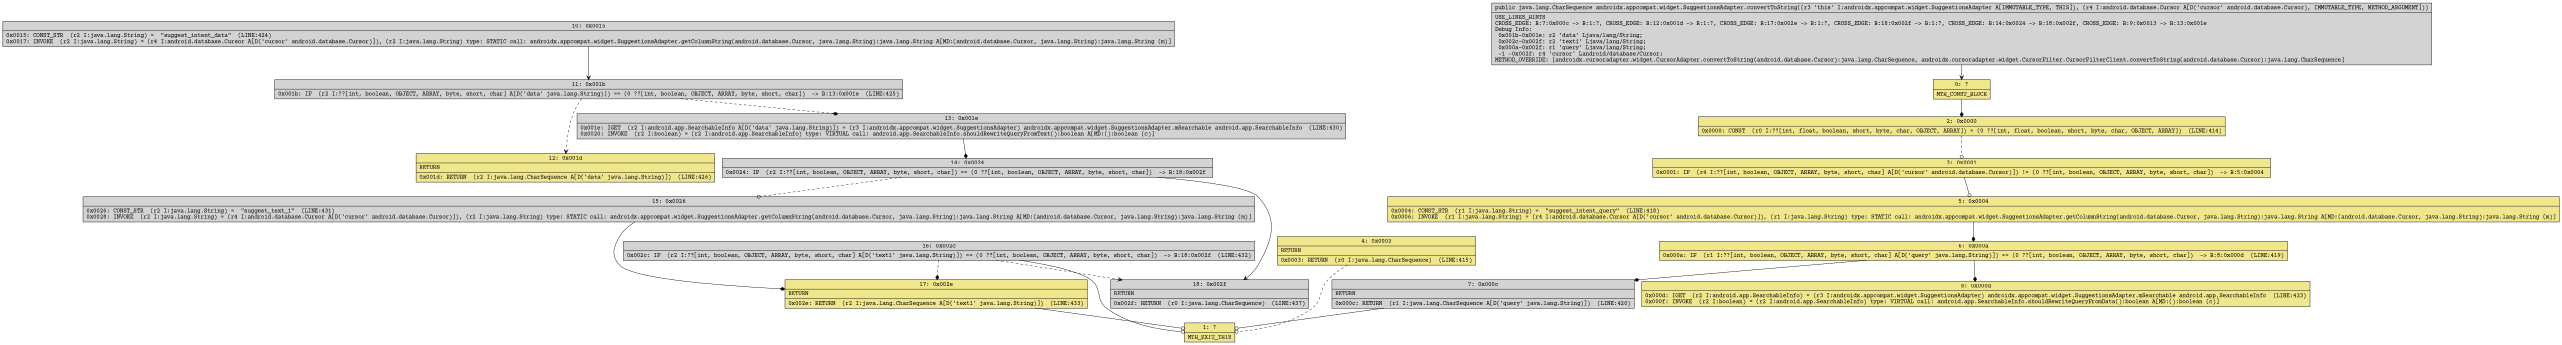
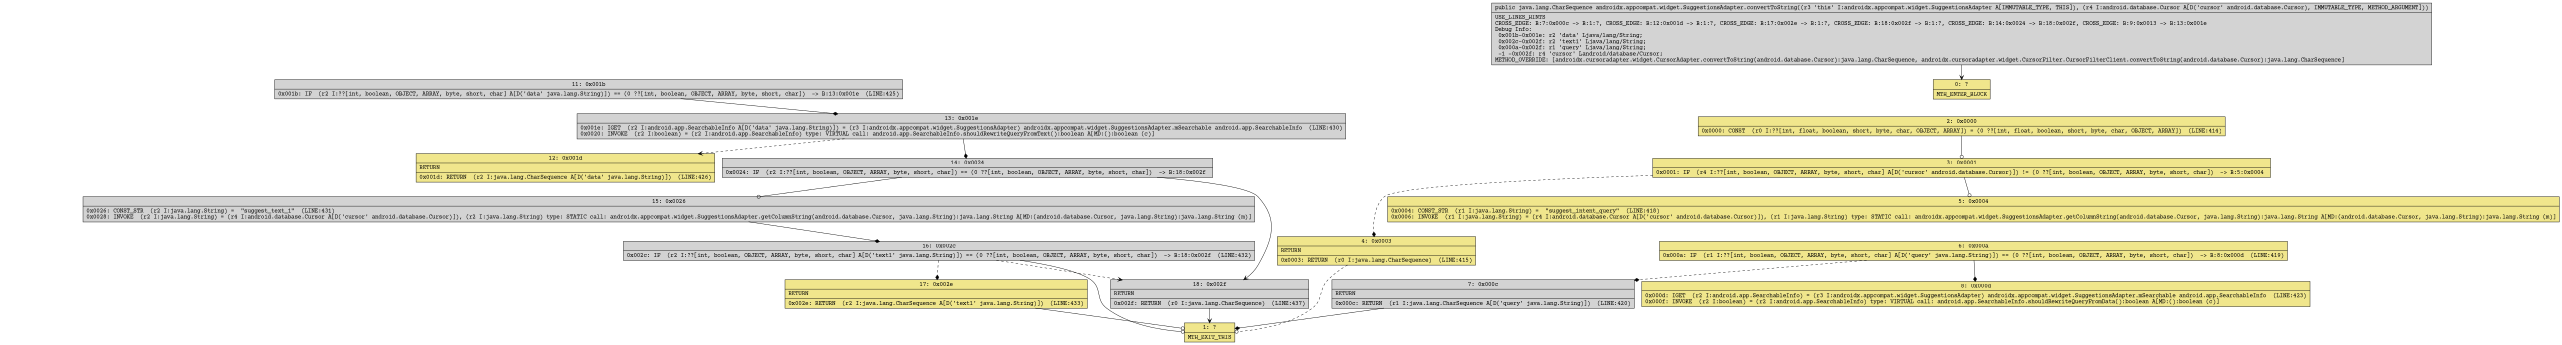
(589, 34) -> none
(1962, 94) -> (1962, 94)
(1962, 105) -> none
(757, 106) -> (757, 106)
(570, 123) -> (773, 146)
(1962, 145) -> (1962, 145)
none -> (1499, 182)
(831, 187) -> (831, 187)
(1973, 229) -> none
(1753, 270) -> (1753, 270)
(672, 280) -> (812, 231)
none -> (1210, 314)
(1311, 318) -> (1311, 318)
